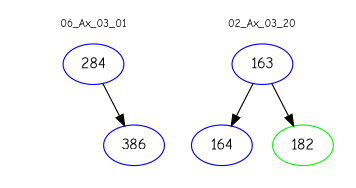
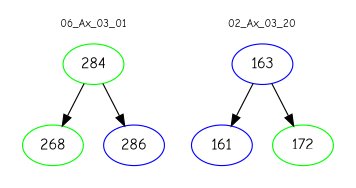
(93, 64) -> (93, 64)
none -> (53, 145)
(134, 145) -> (134, 145)
(222, 145) -> (222, 145)
(303, 145) -> (303, 145)
